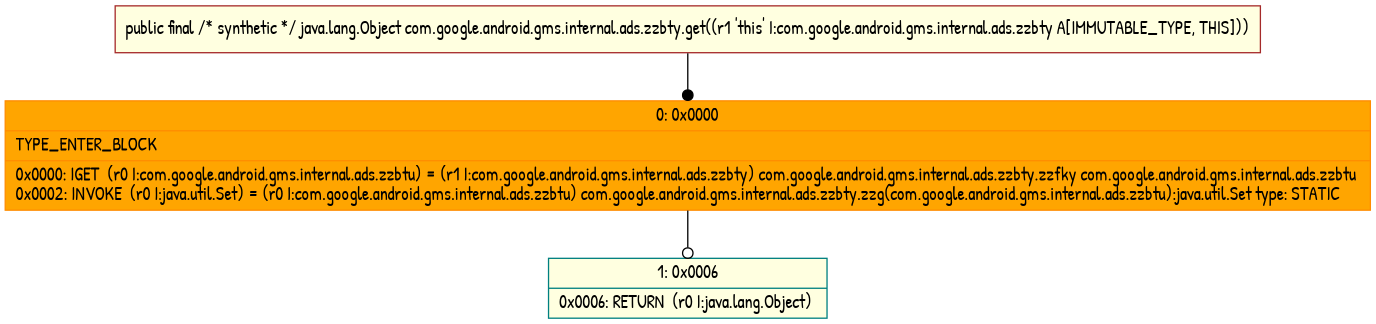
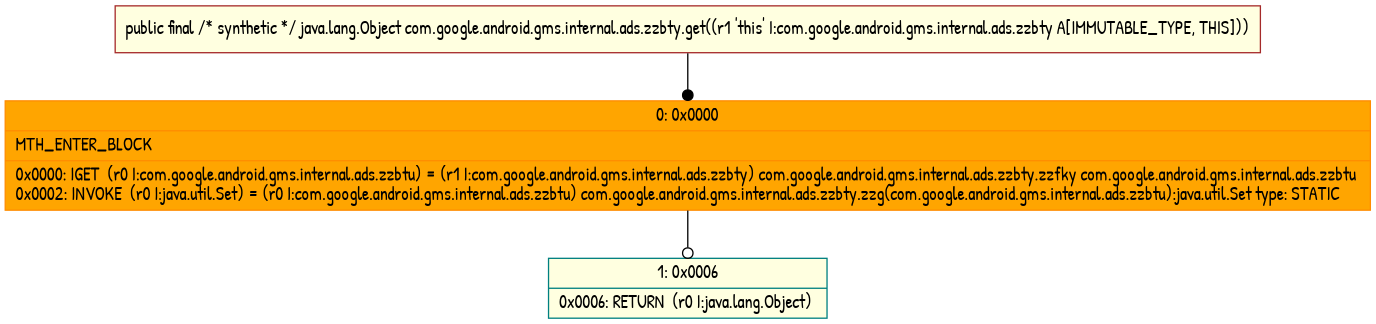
(87, 145) -> (85, 145)
